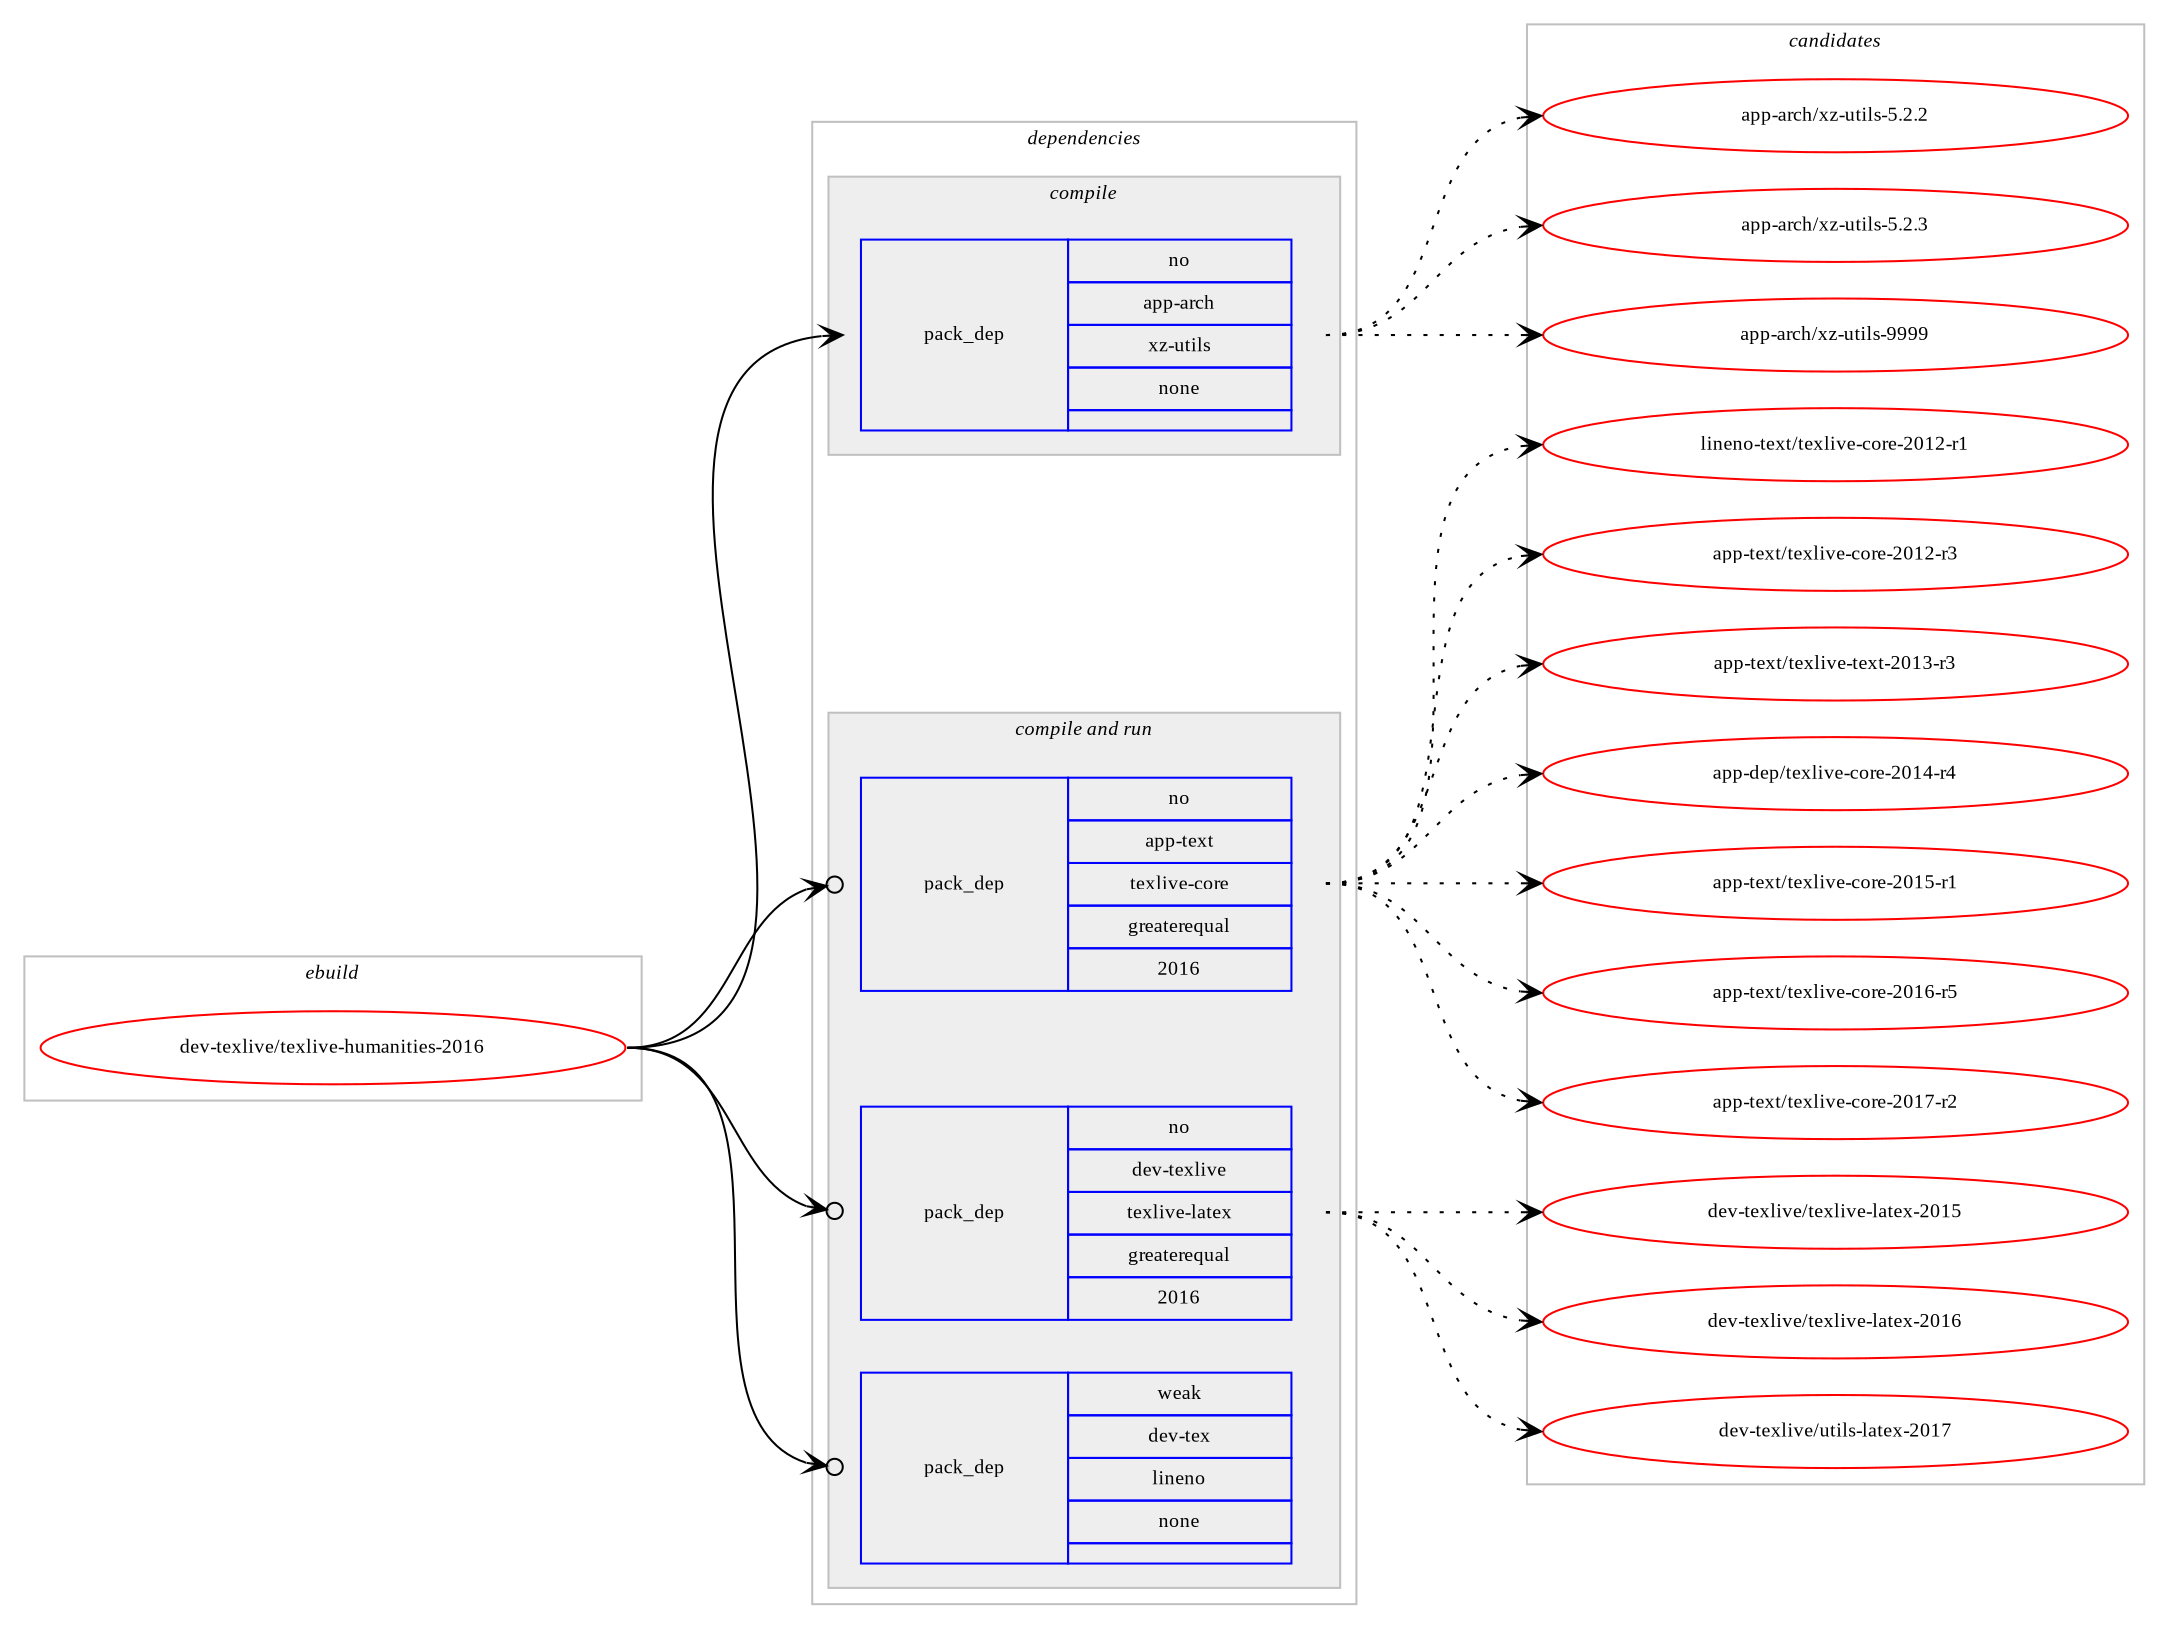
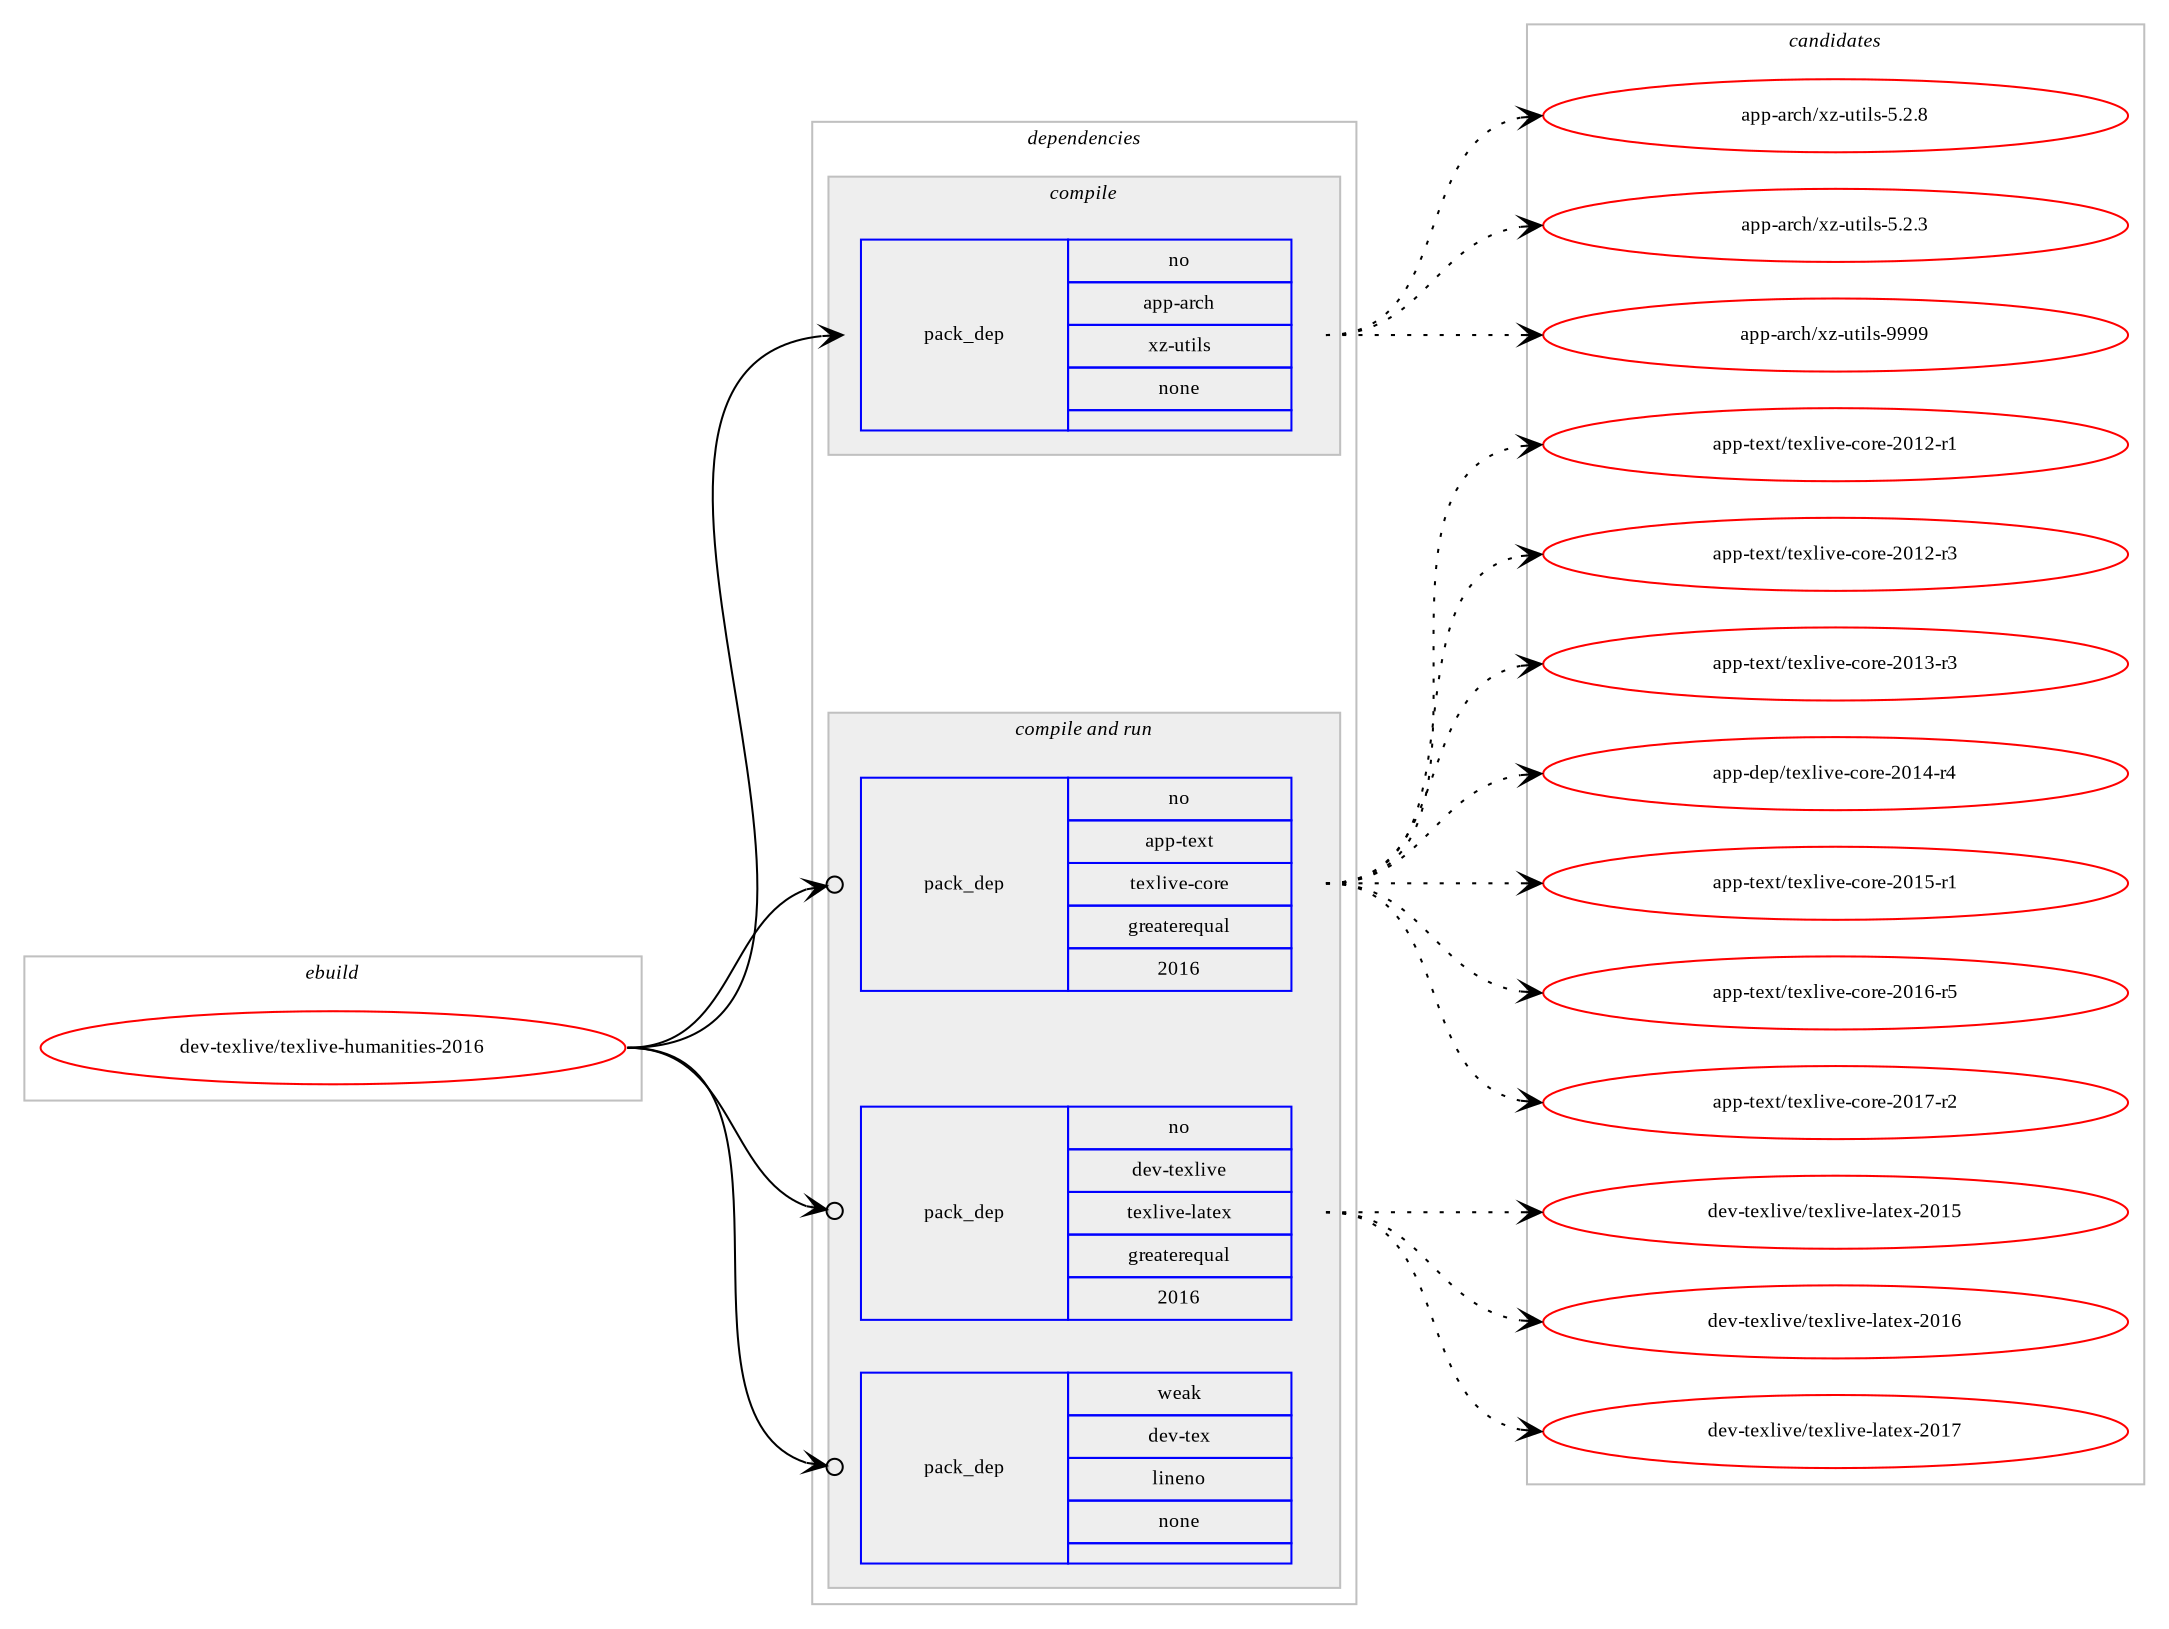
(1836, 116) -> (1836, 116)
(1836, 445) -> (1836, 445)
(1836, 664) -> (1836, 664)
(1836, 1432) -> (1836, 1432)
